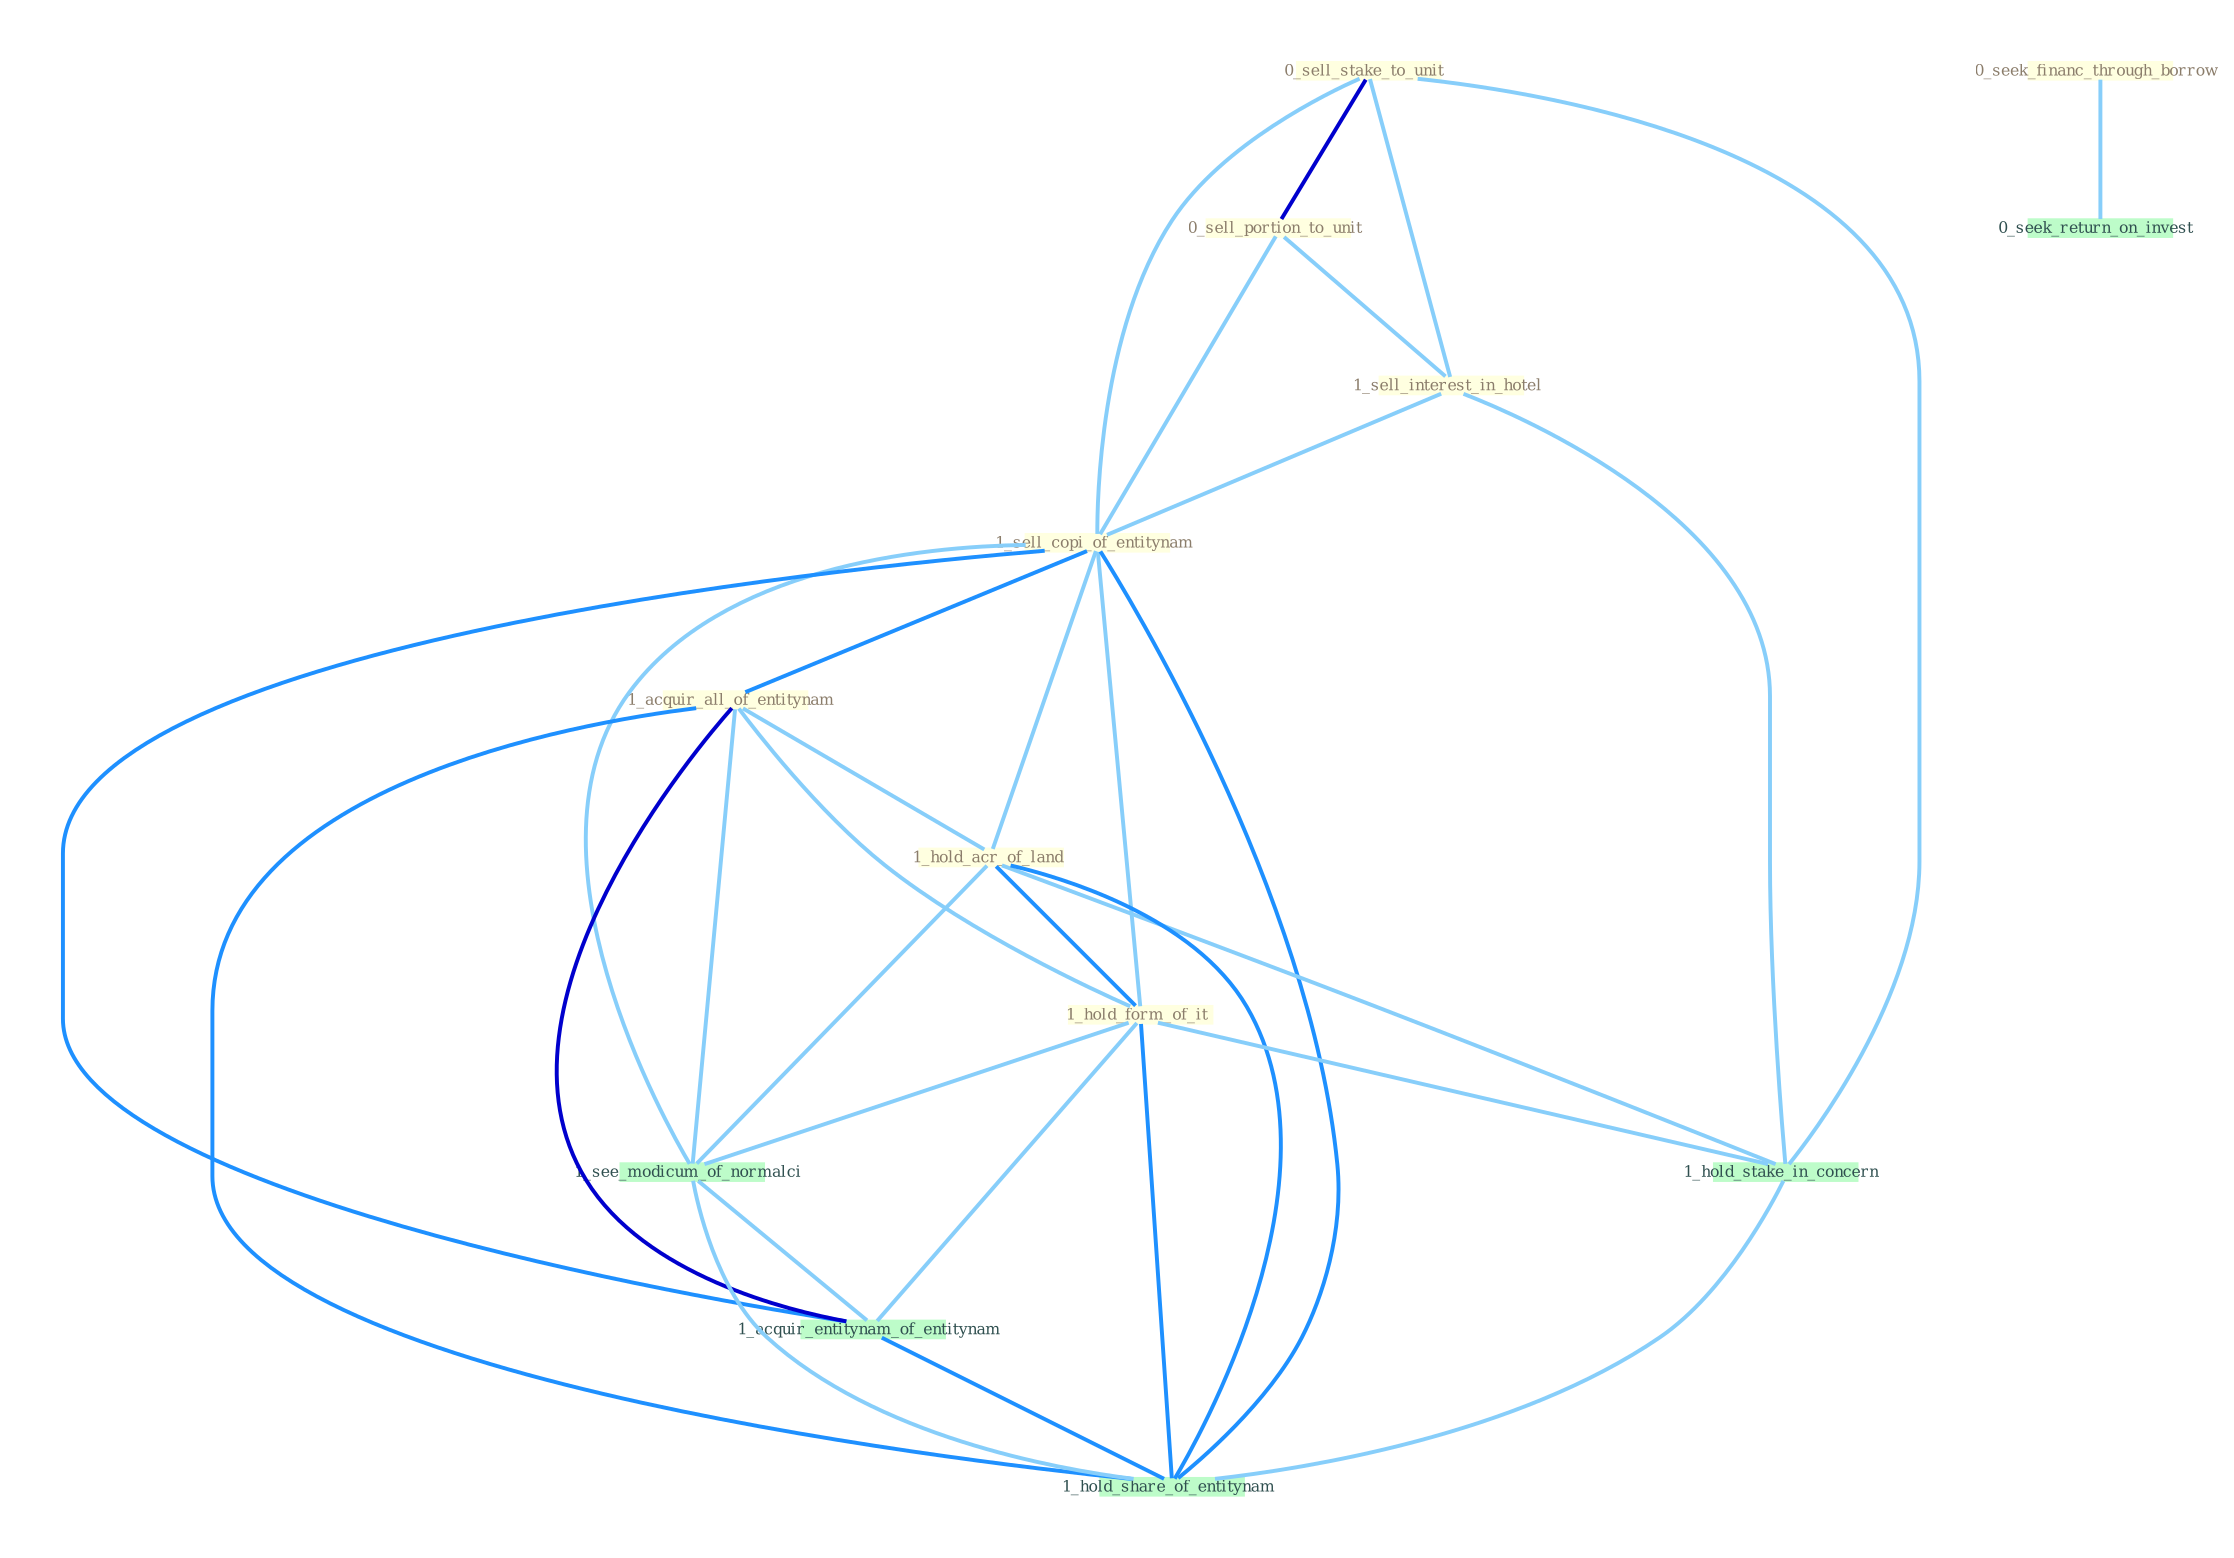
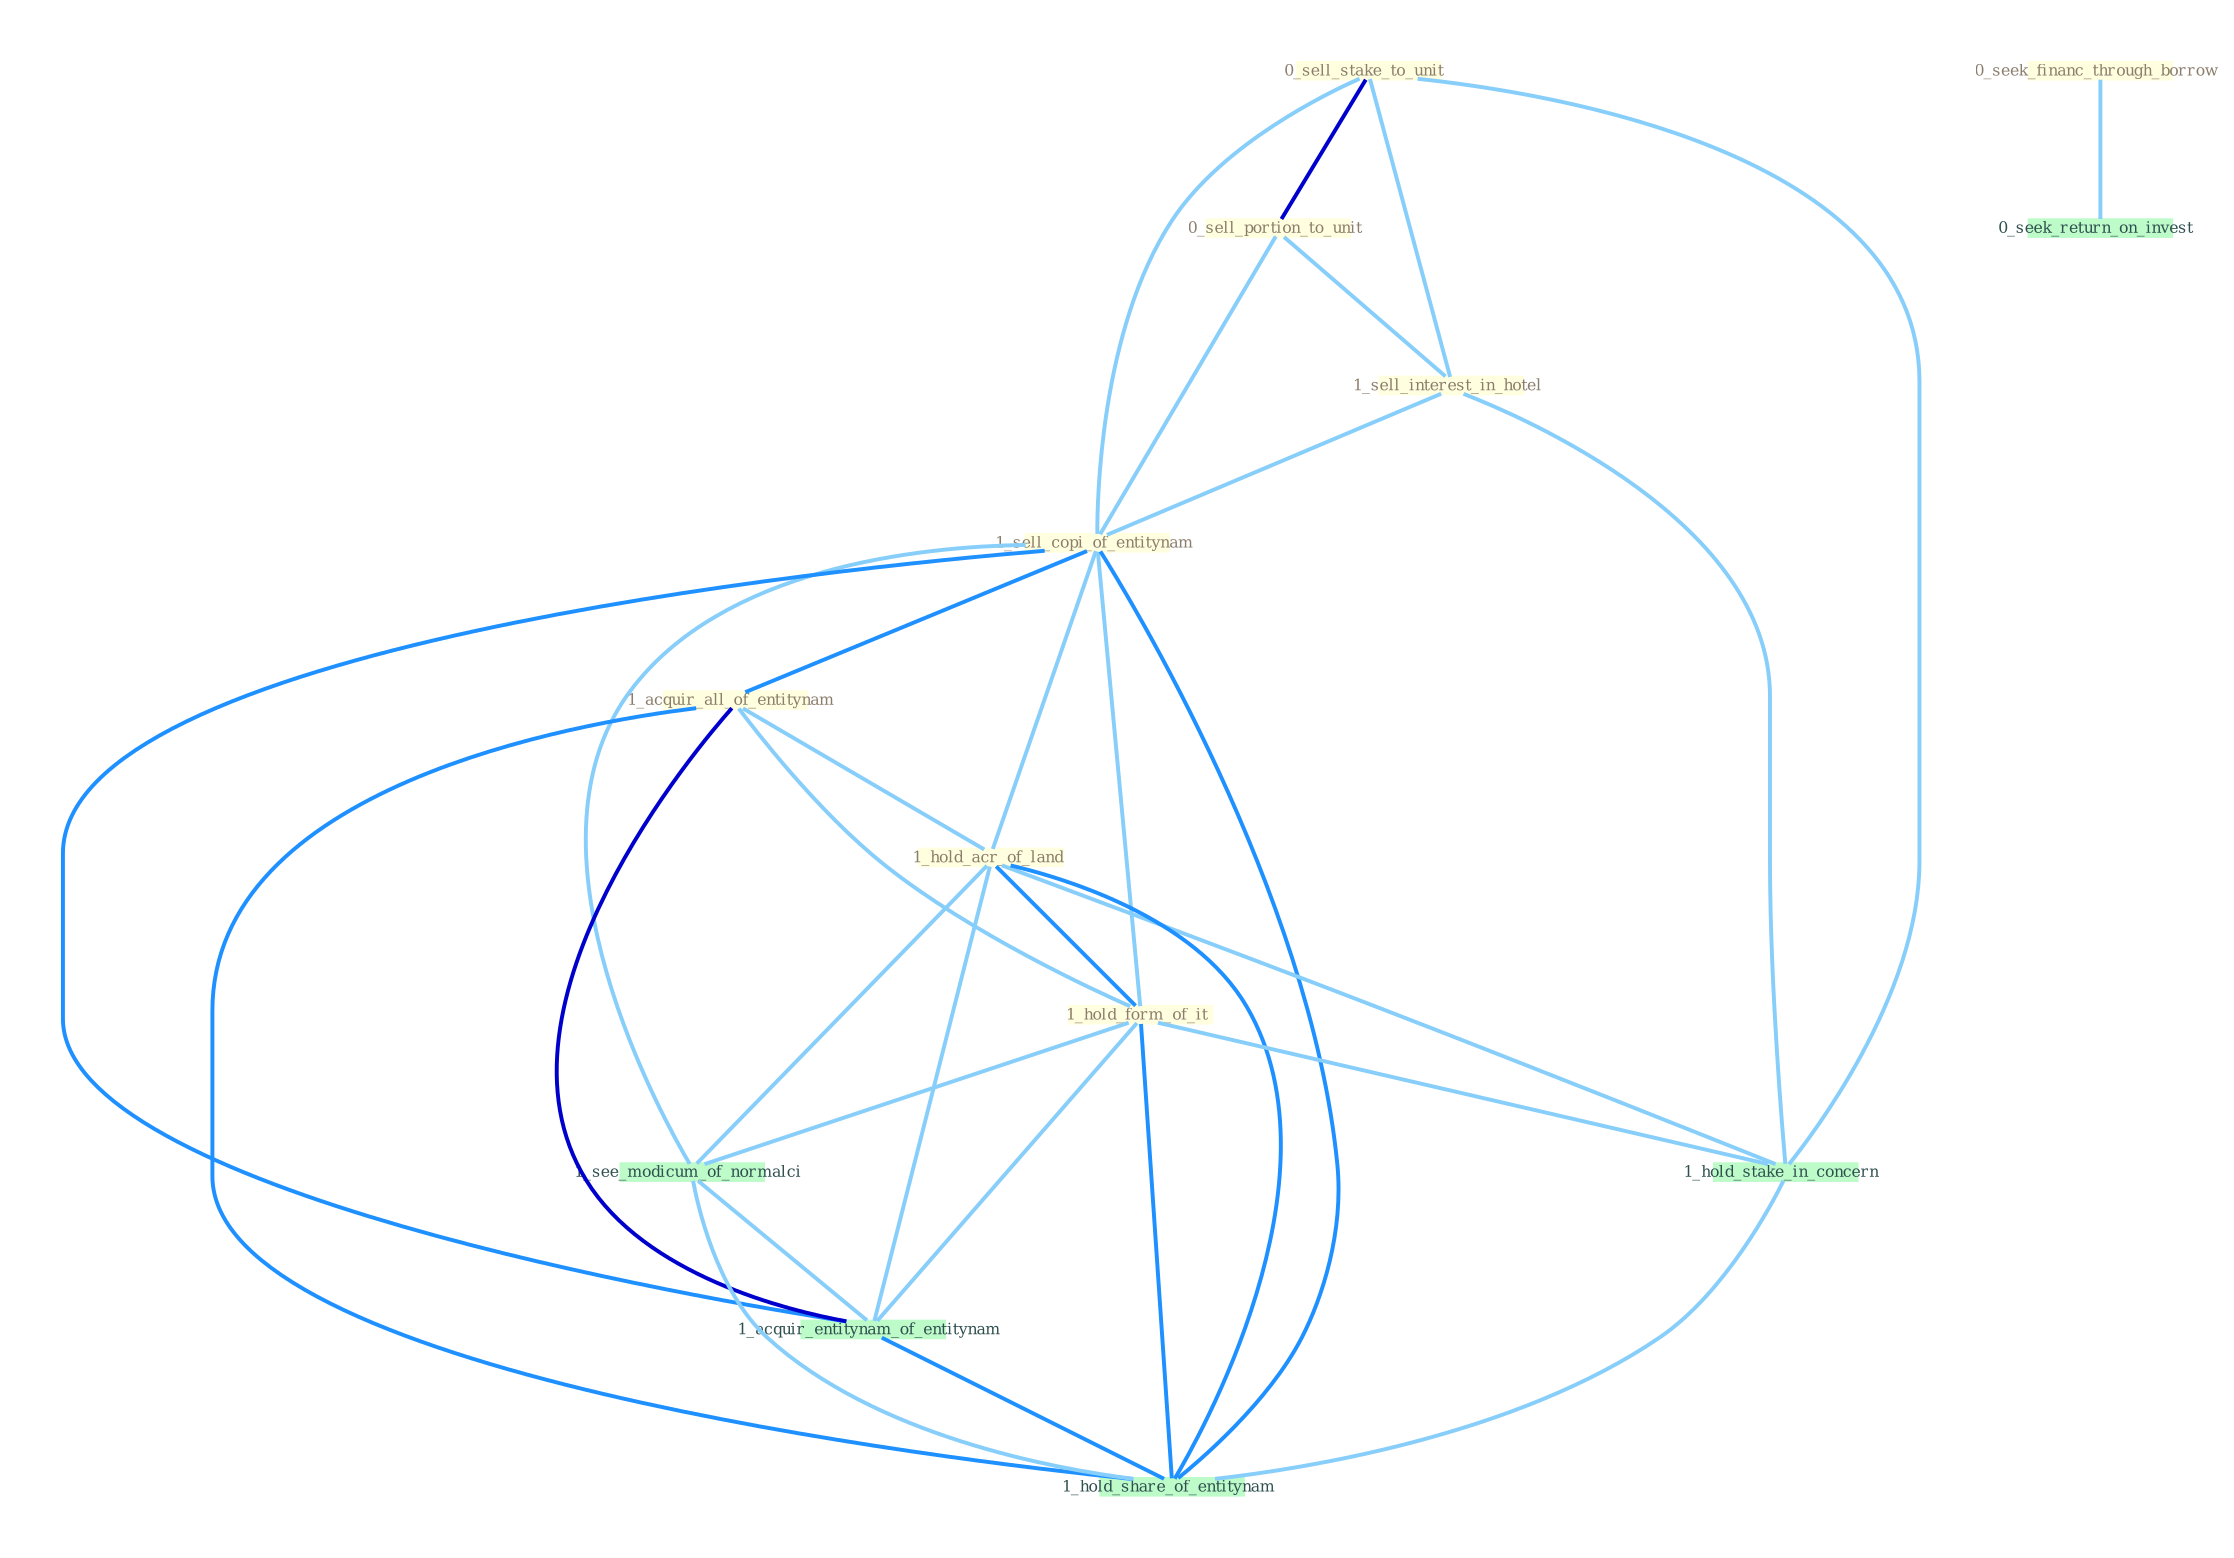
(714, 936) -> none
none -> (926, 1117)
